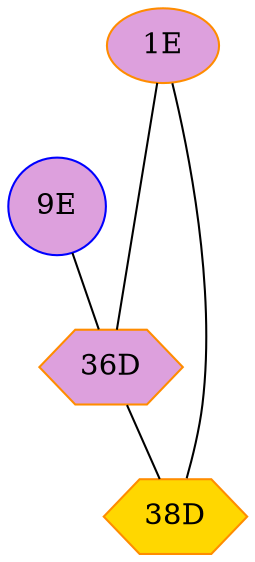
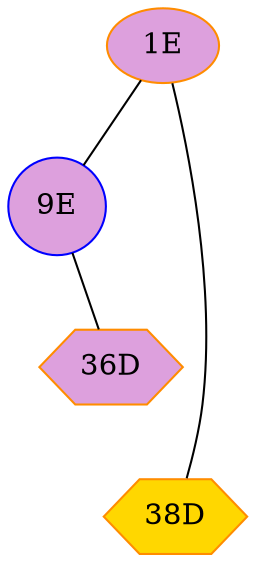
(137, 206) -> (112, 123)
(143, 442) -> none
